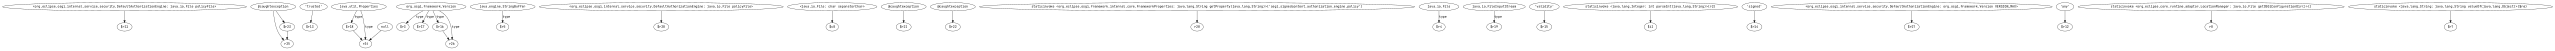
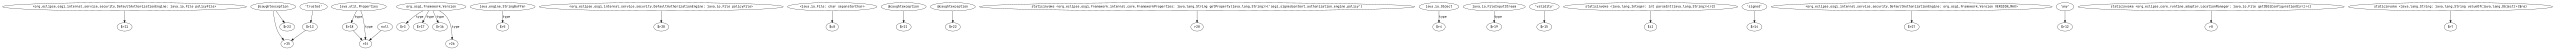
(1439, 7) -> (1439, 7)
(287, 34) -> (299, 35)
(445, 34) -> none
